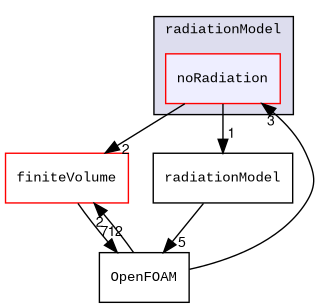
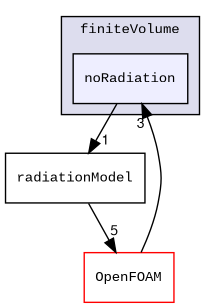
(224, 30) -> (130, 30)
(223, 79) -> (130, 79)
(67, 178) -> none
(144, 277) -> (129, 277)
